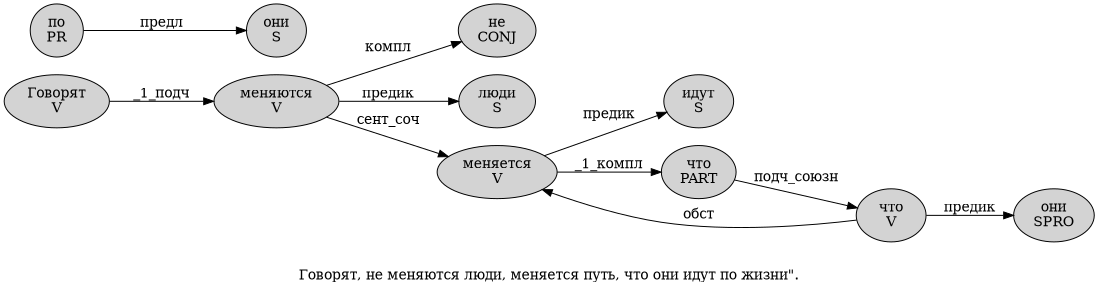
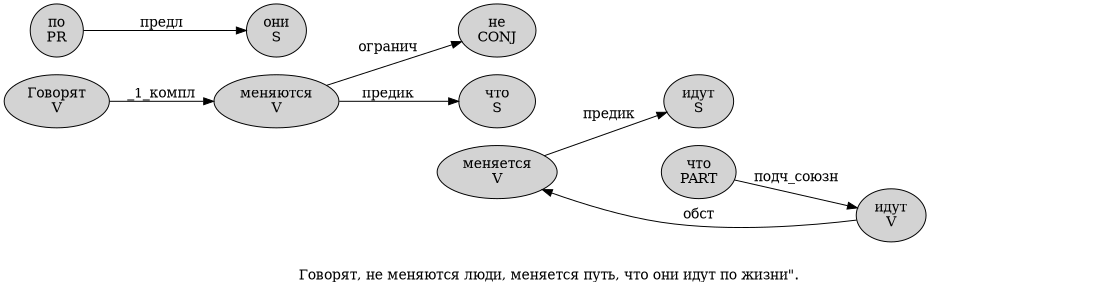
(388, 48) -> (388, 48)
(162, 94) -> (162, 94)
(497, 101) -> (497, 101)
(383, 135) -> none
(604, 172) -> none
(891, 215) -> (891, 215)
(1054, 215) -> none
